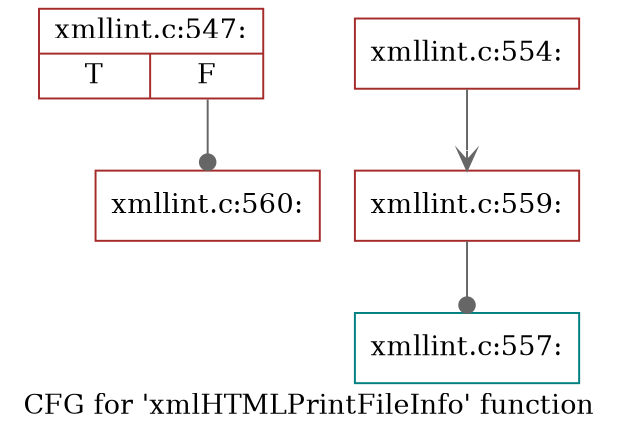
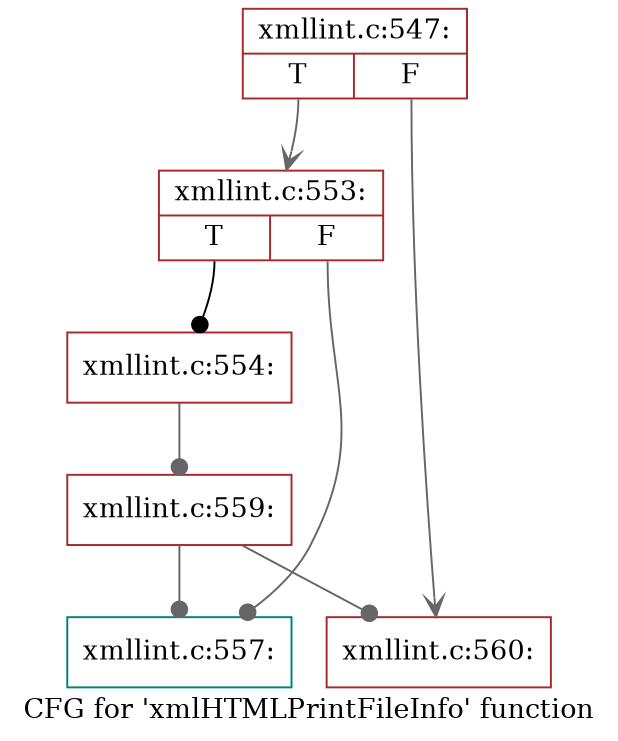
(467, 120) -> (179, 431)
(208, 127) -> (418, 349)
none -> (271, 215)
none -> (305, 579)
